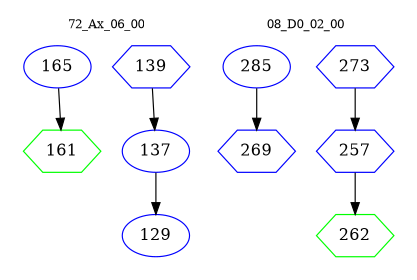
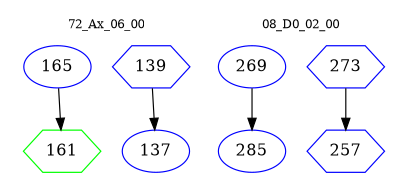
(257, 103) -> (252, 103)
(257, 151) -> (252, 67)
(156, 236) -> none
(355, 236) -> none
